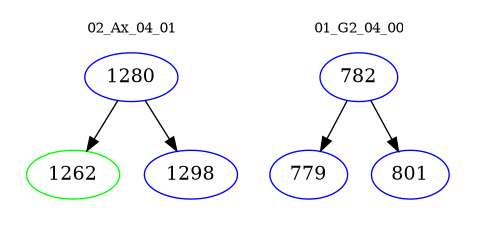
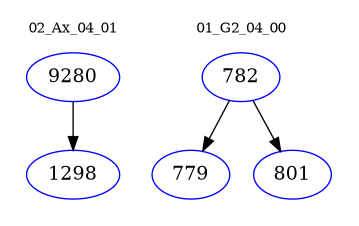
(131, 77) -> (73, 77)
(73, 175) -> none
